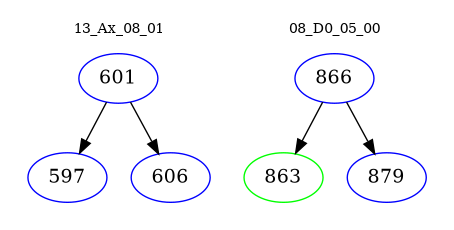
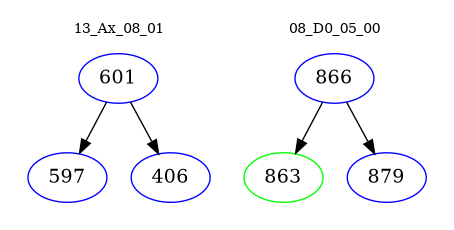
(171, 178) -> (171, 178)
